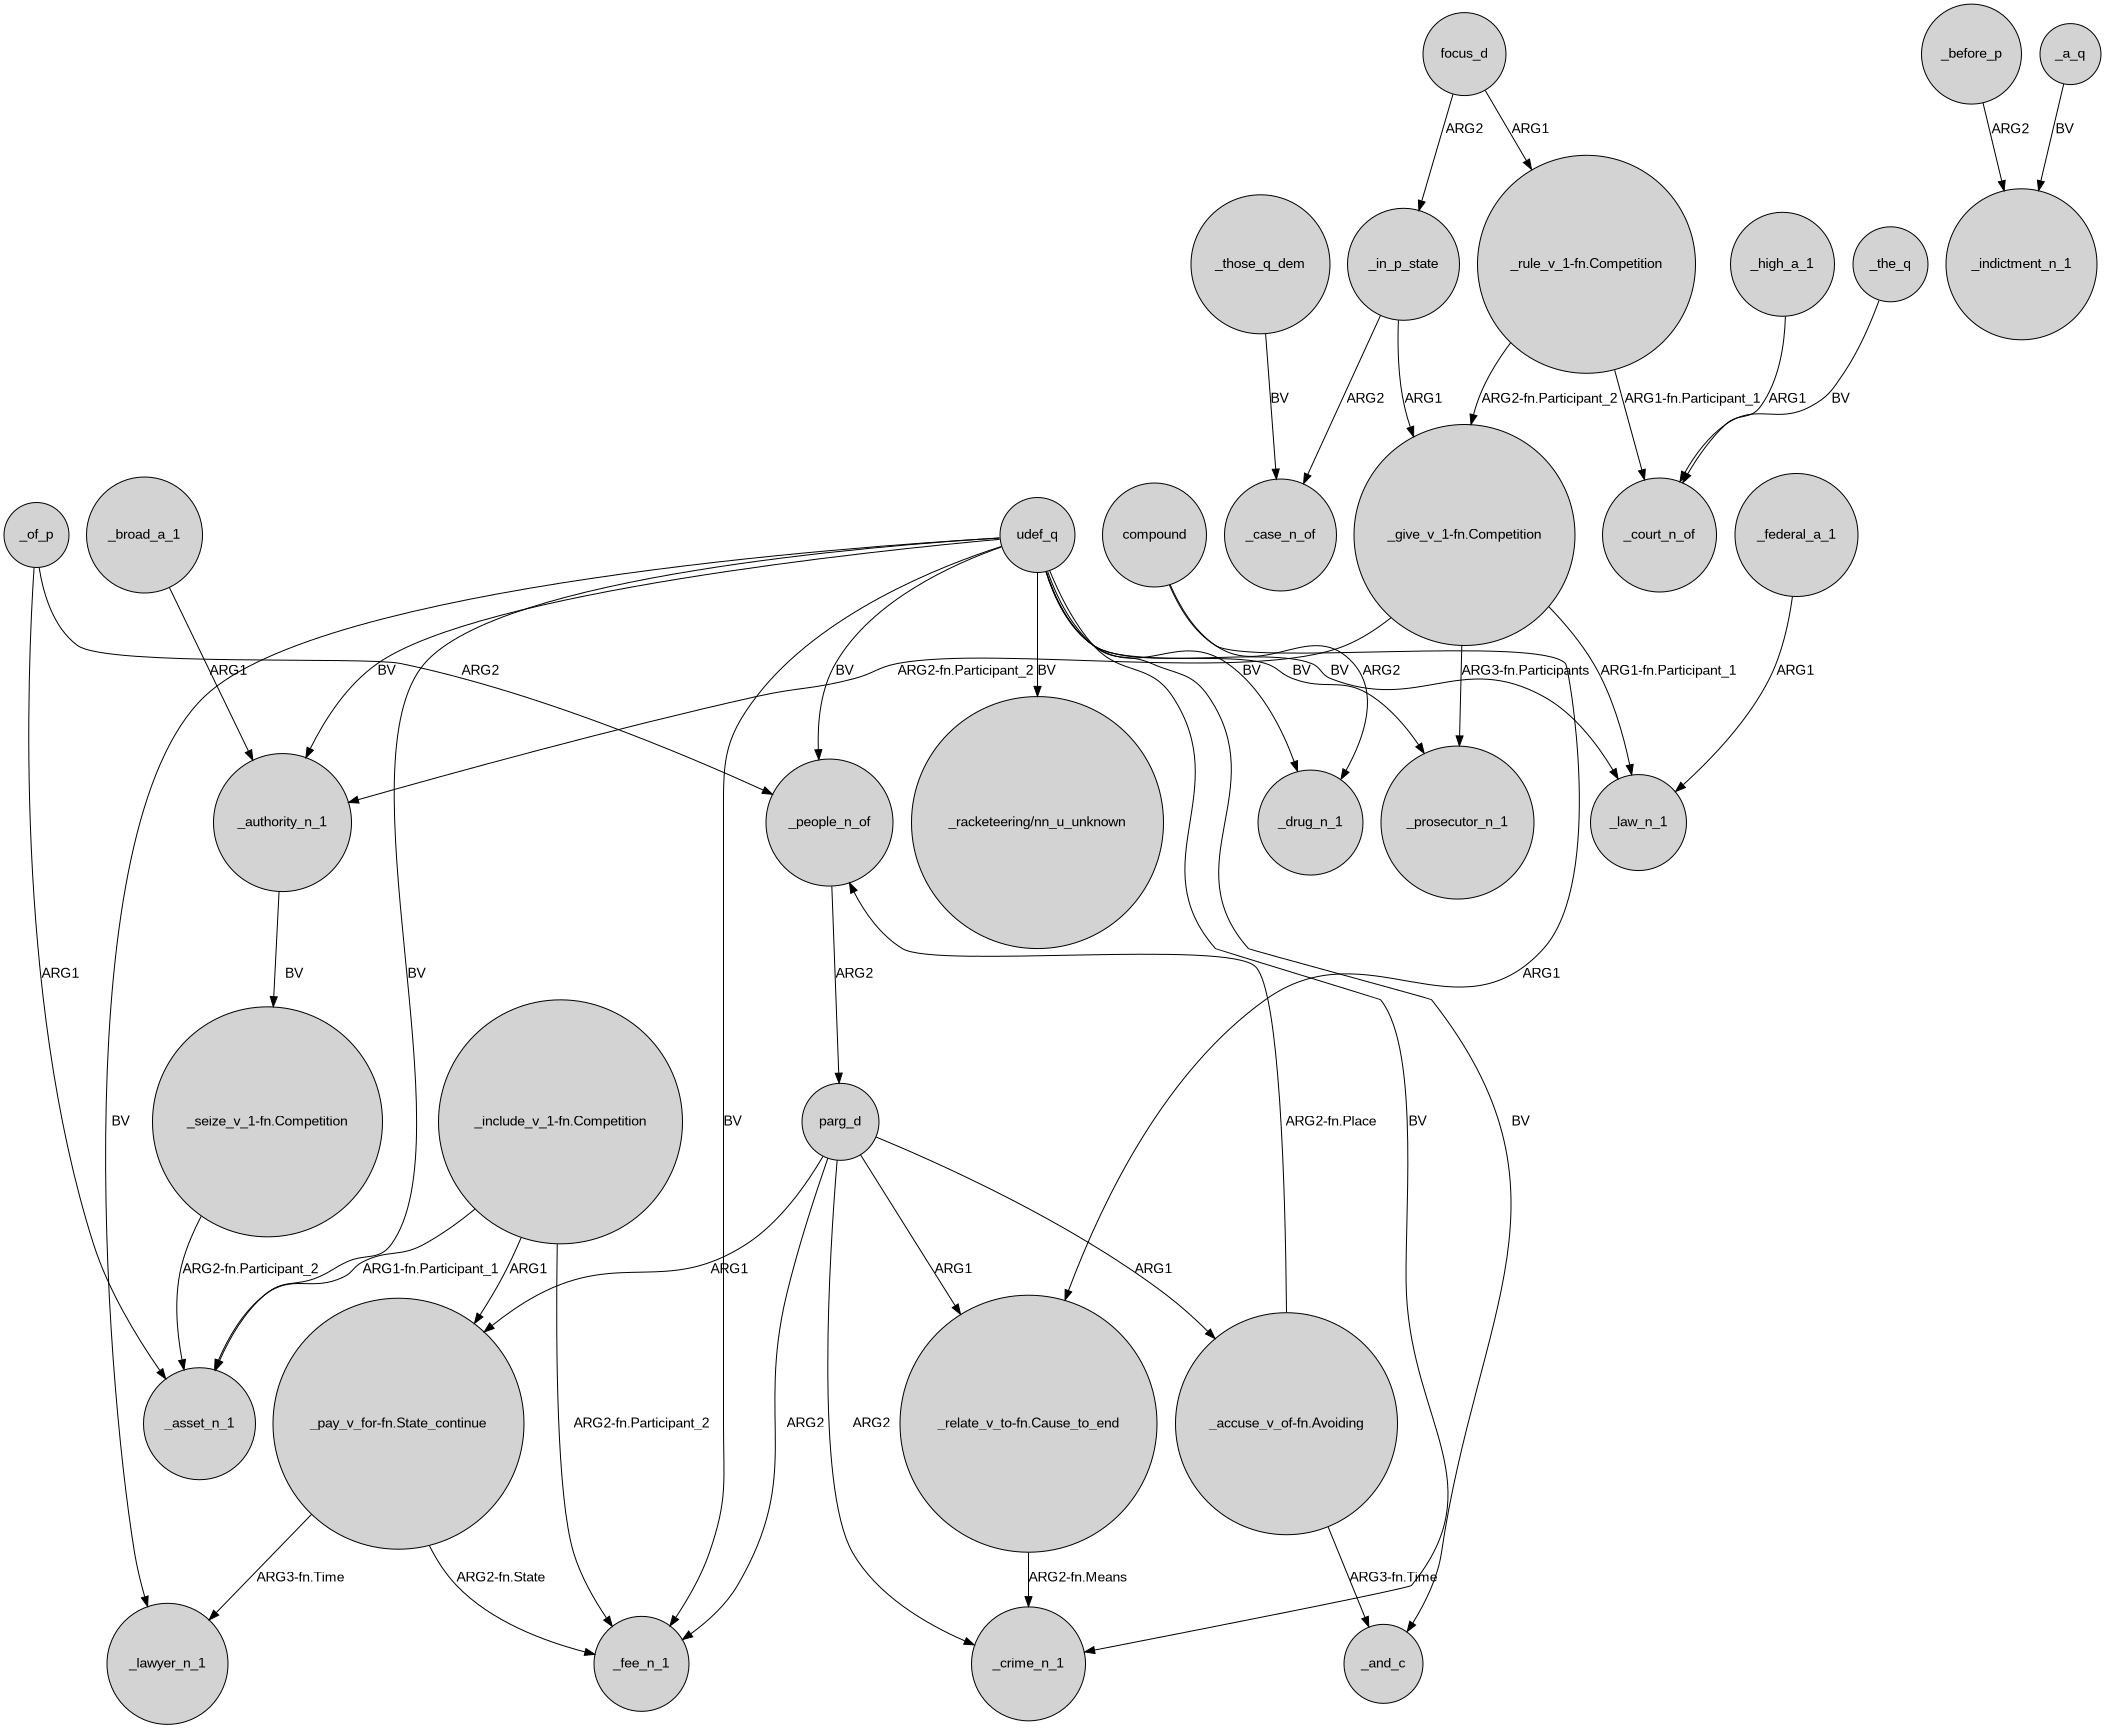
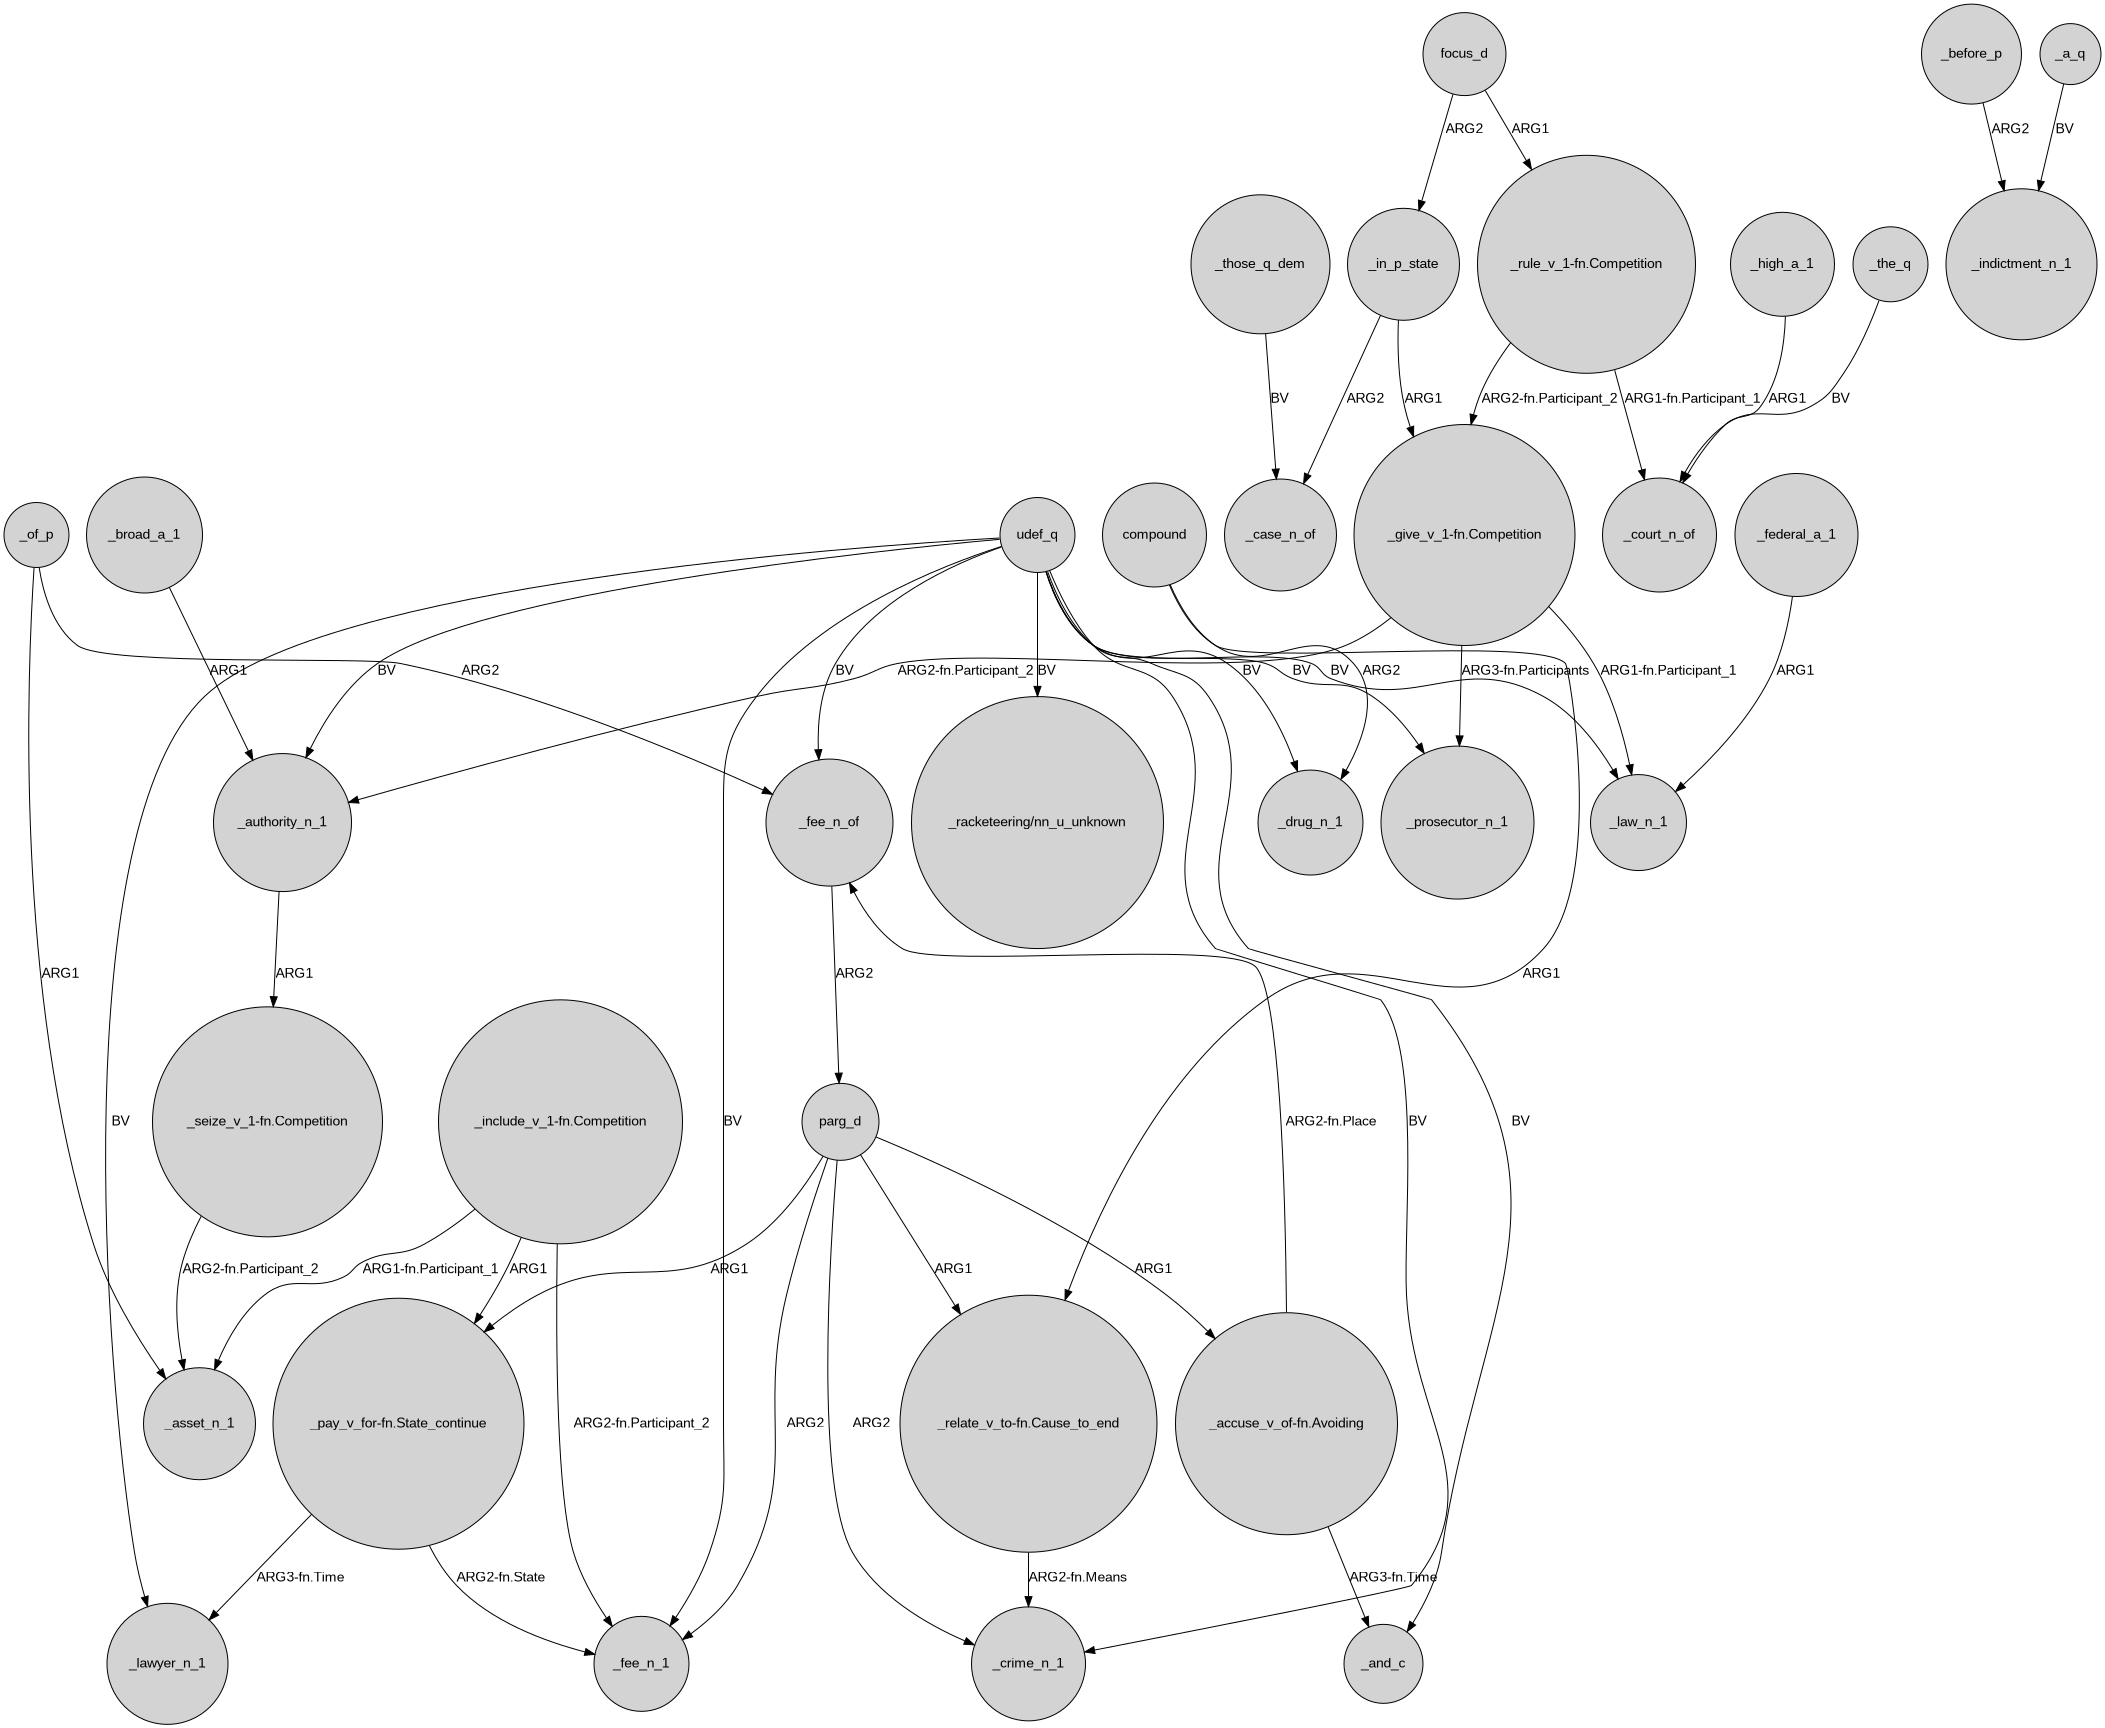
(396, 765) -> none
(830, 823) -> (830, 823)
(294, 974) -> (294, 974)
